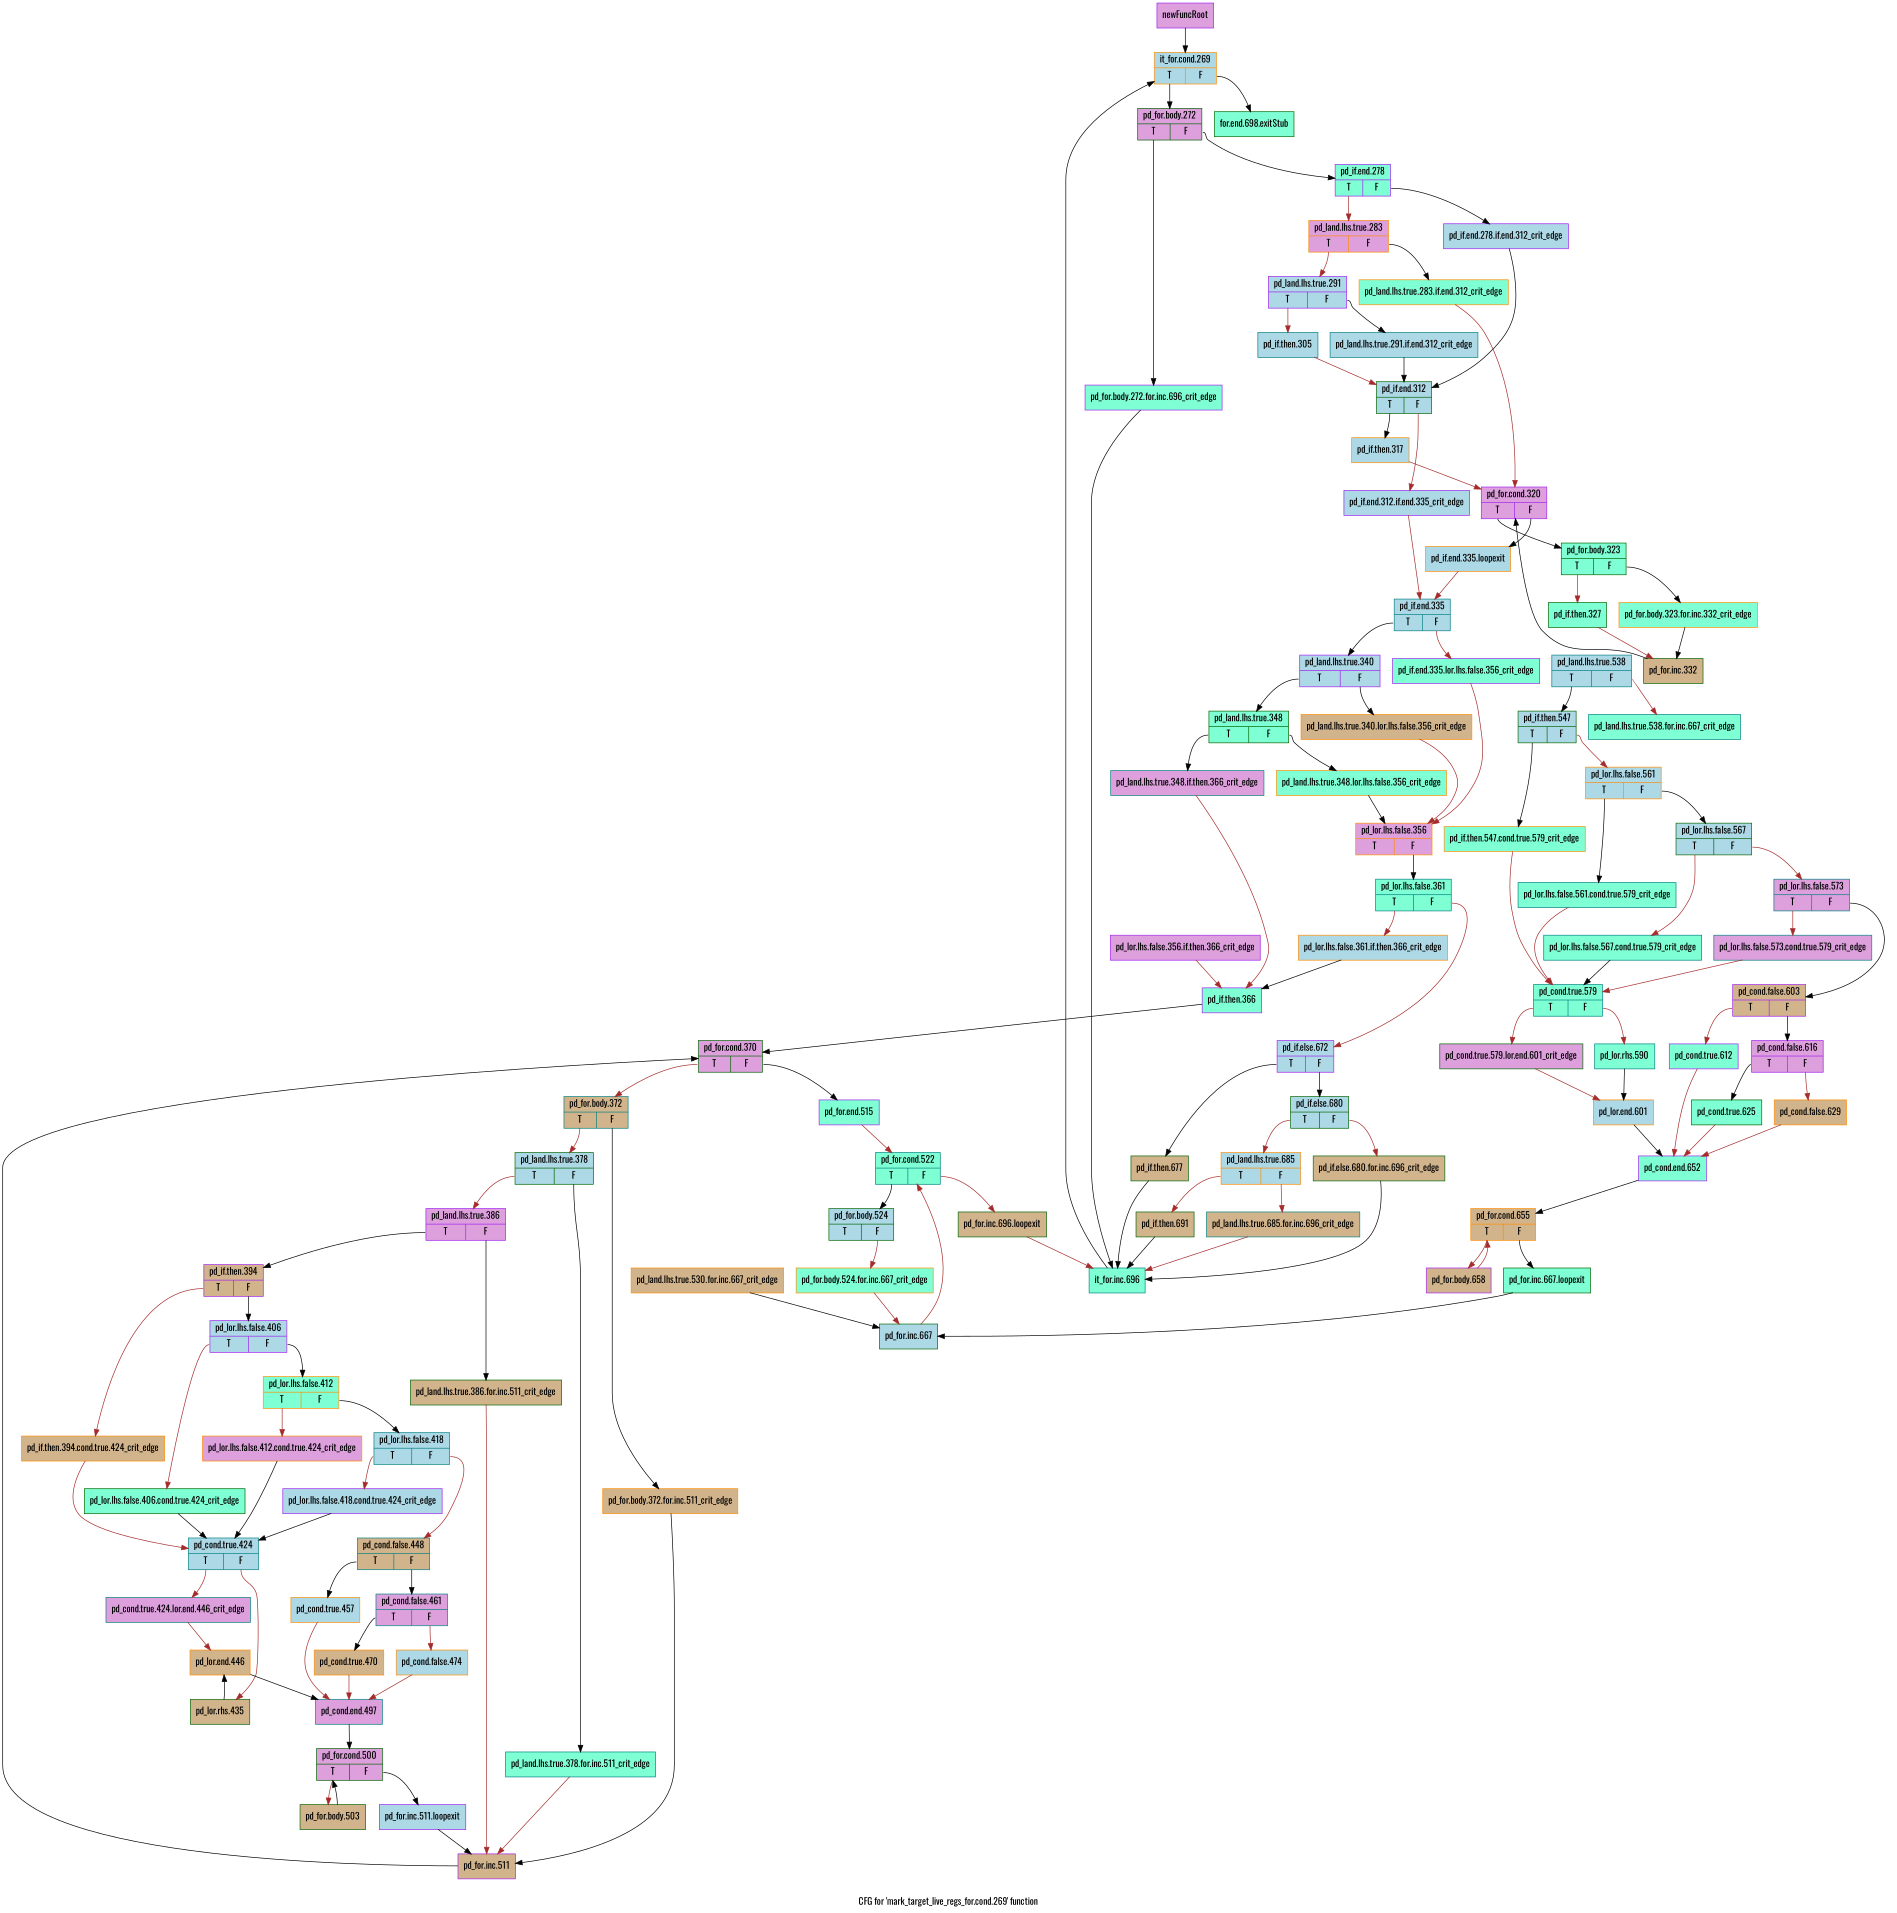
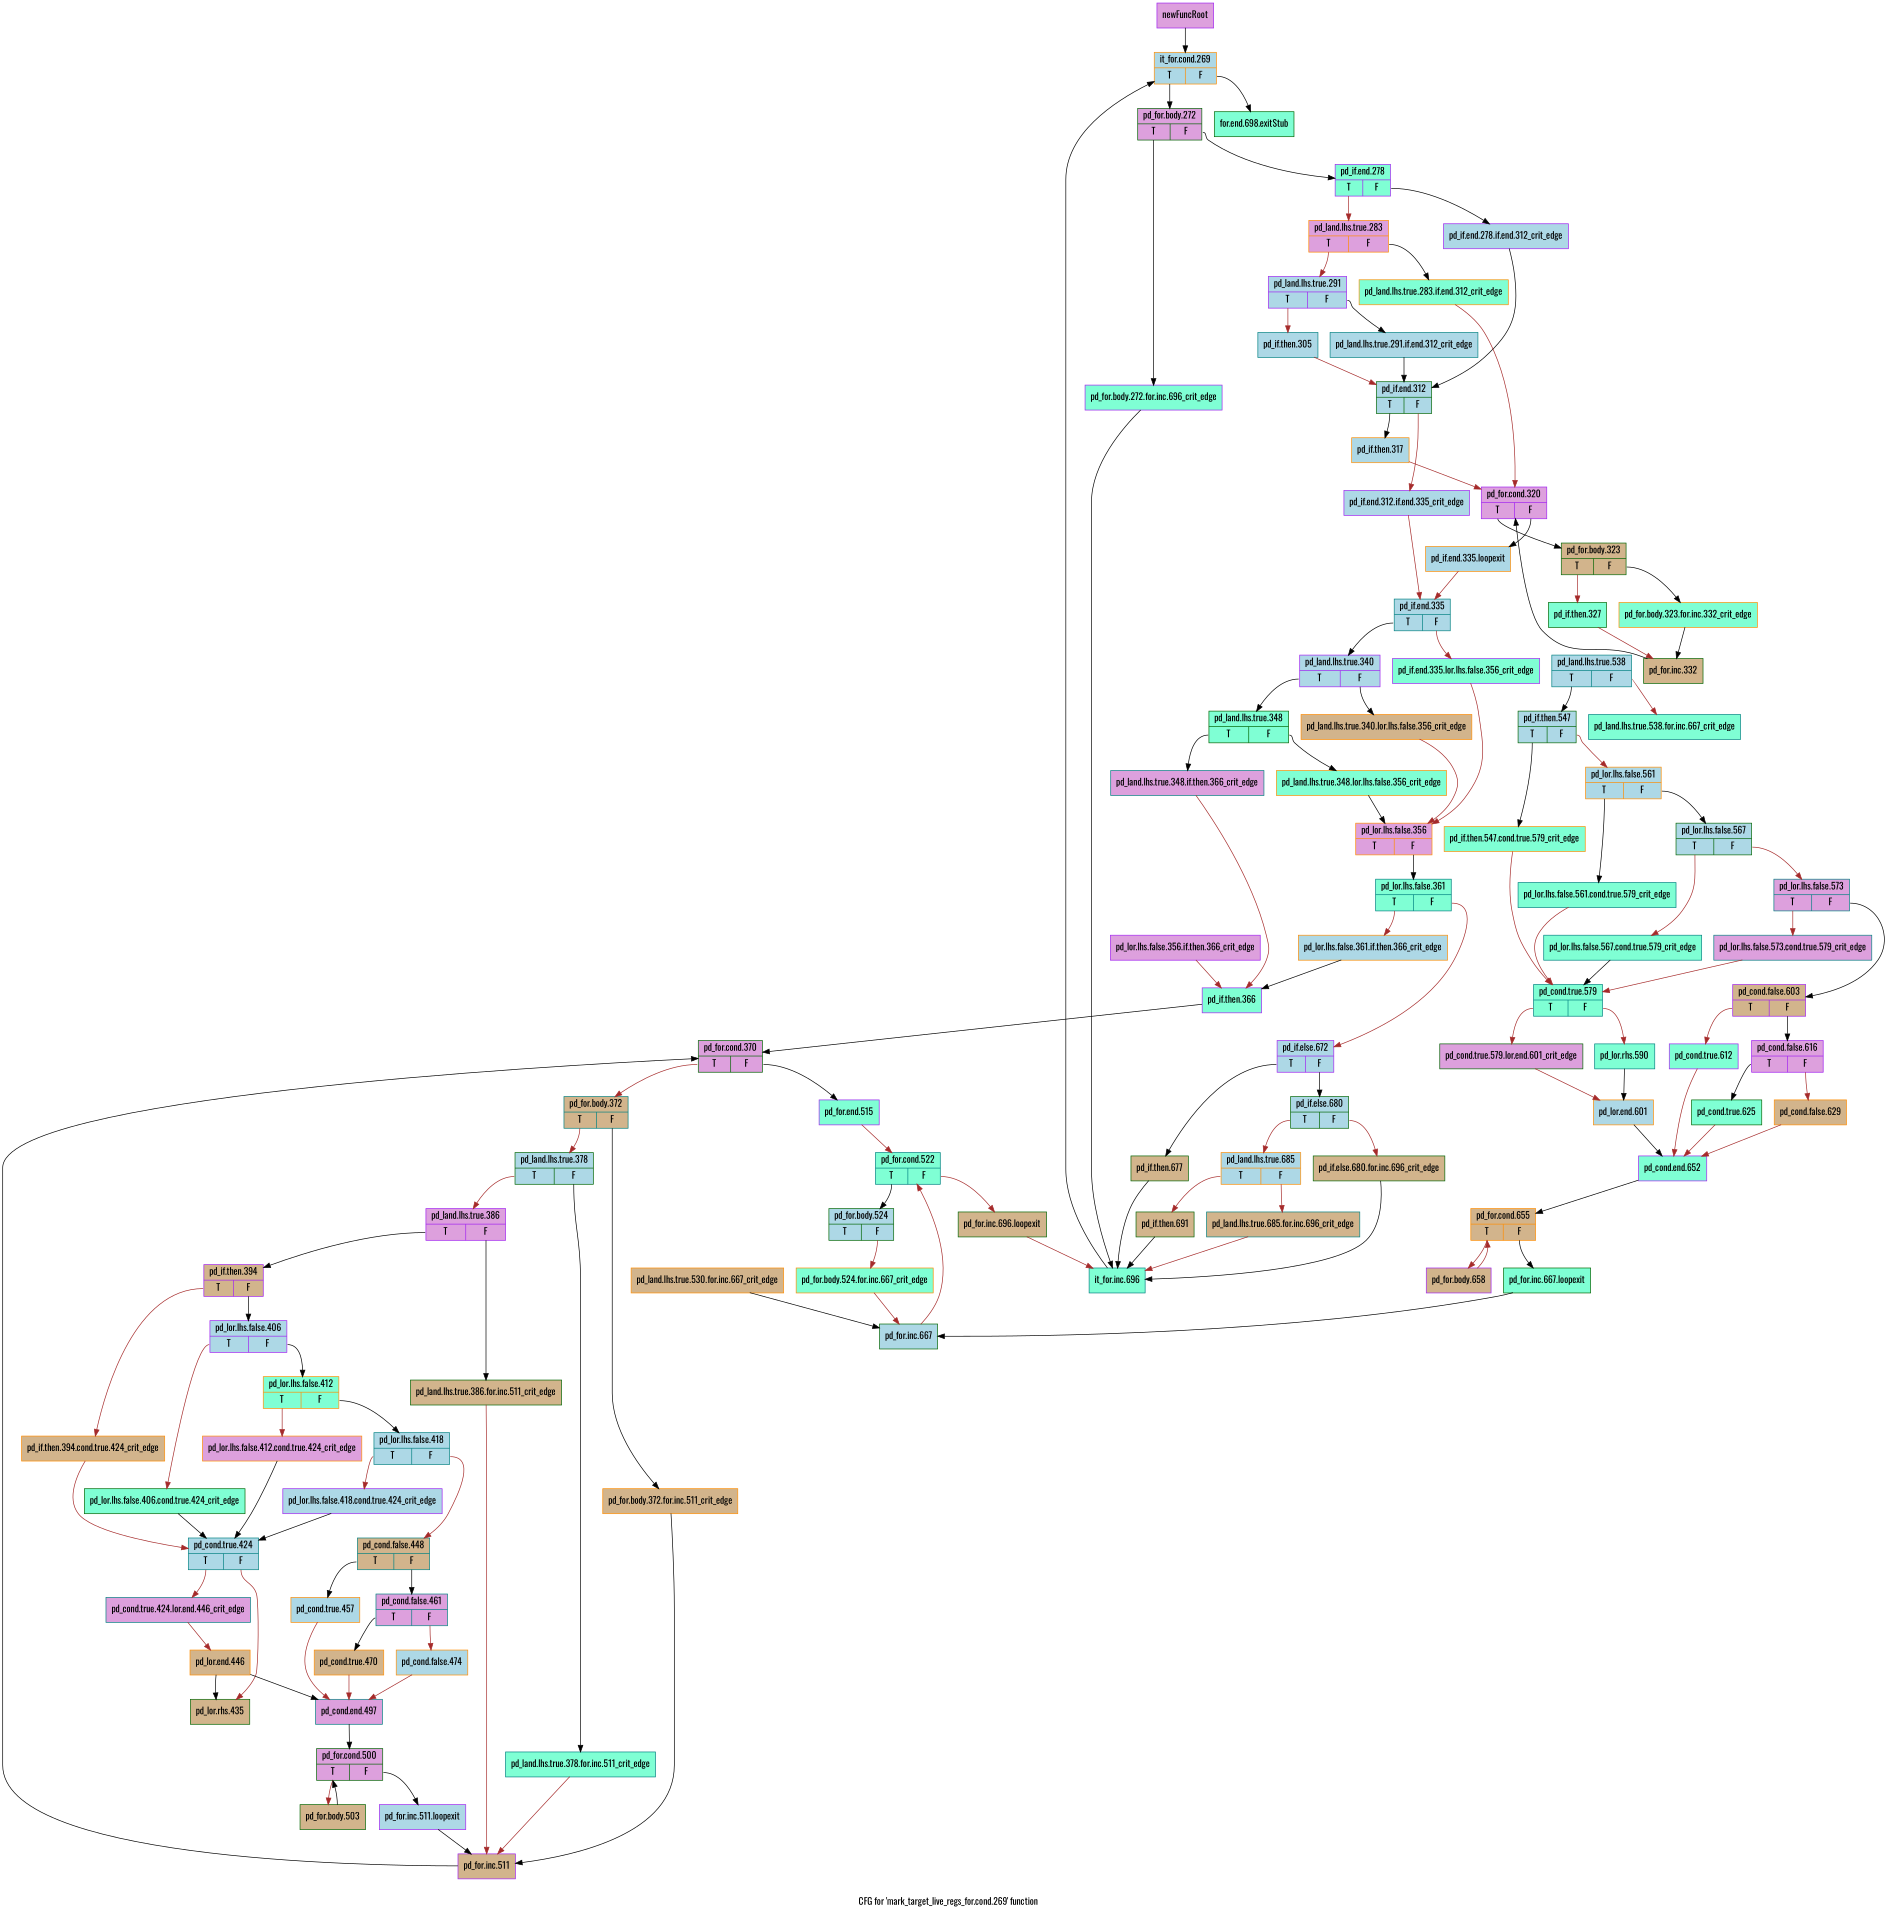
(1594, 559) -> (1594, 559)
(225, 1691) -> (216, 1684)
